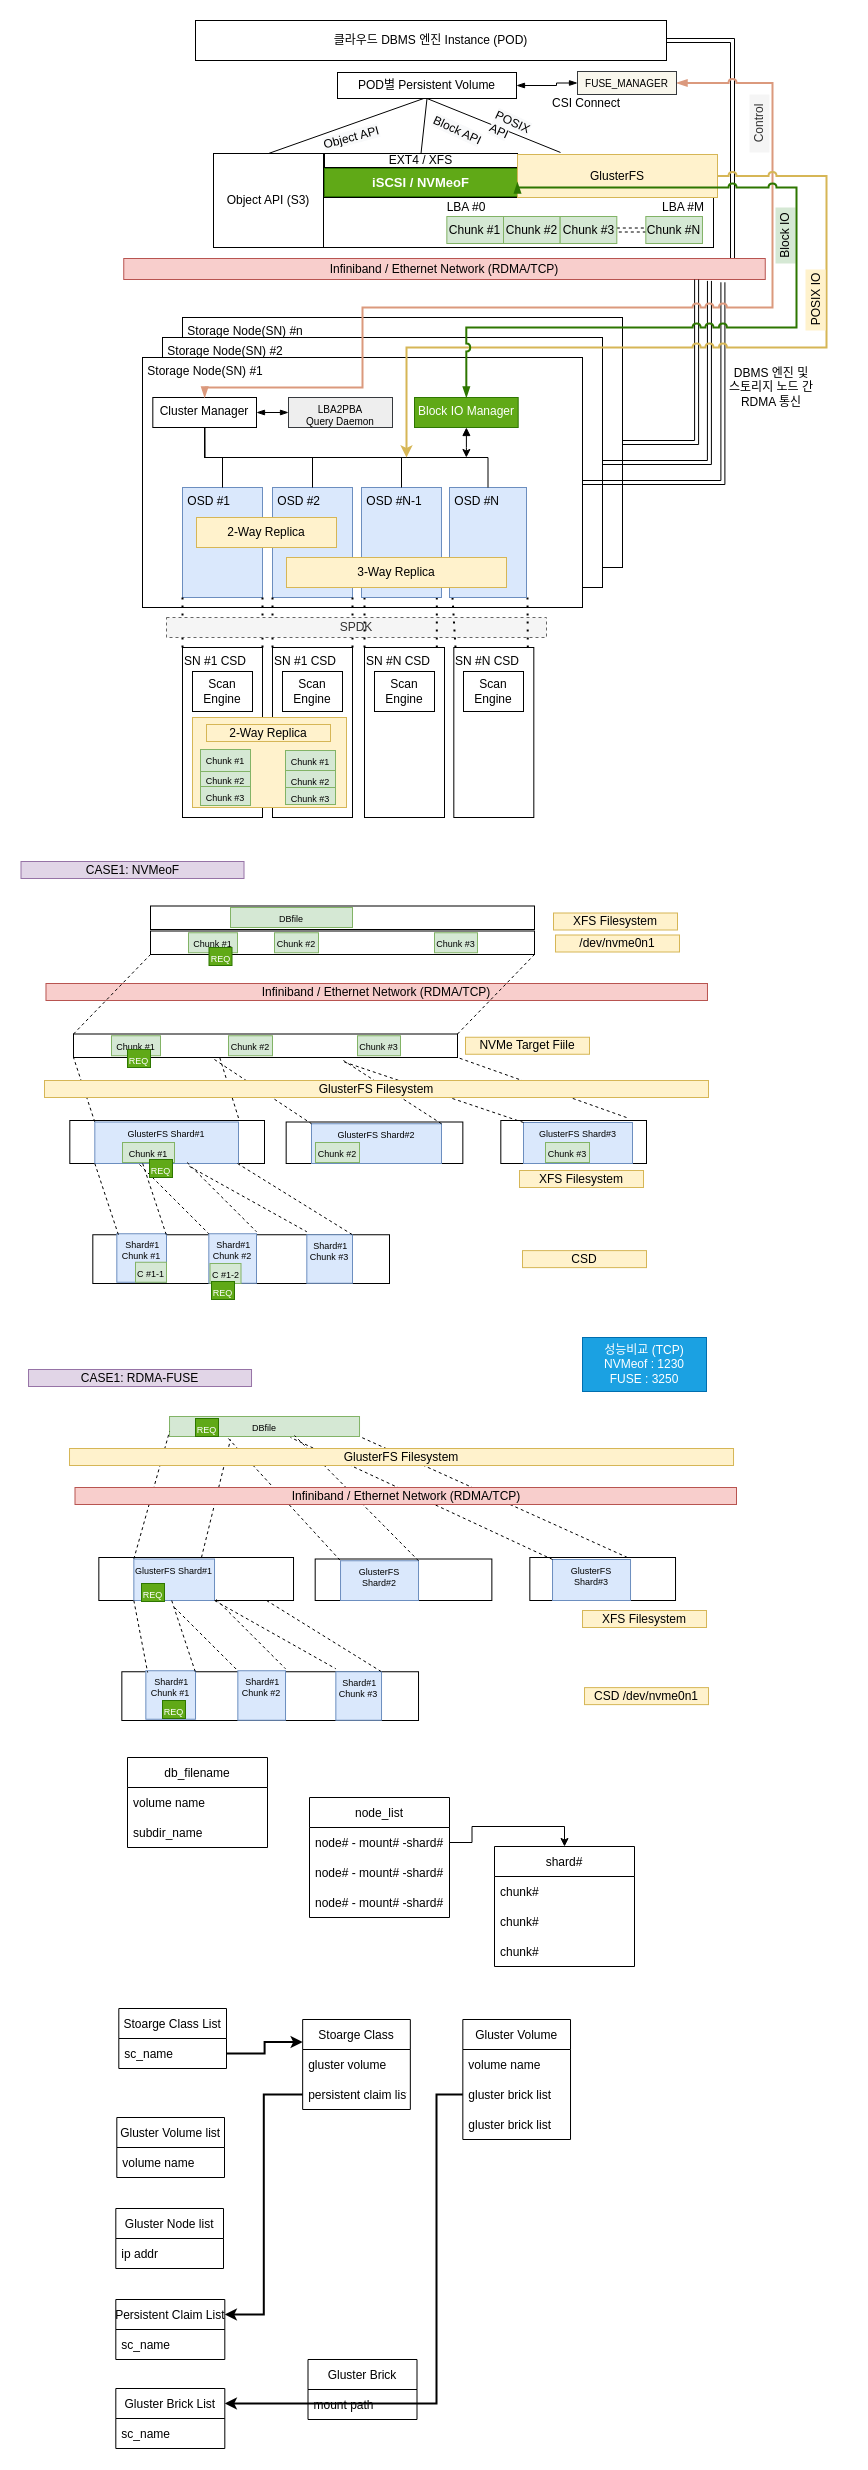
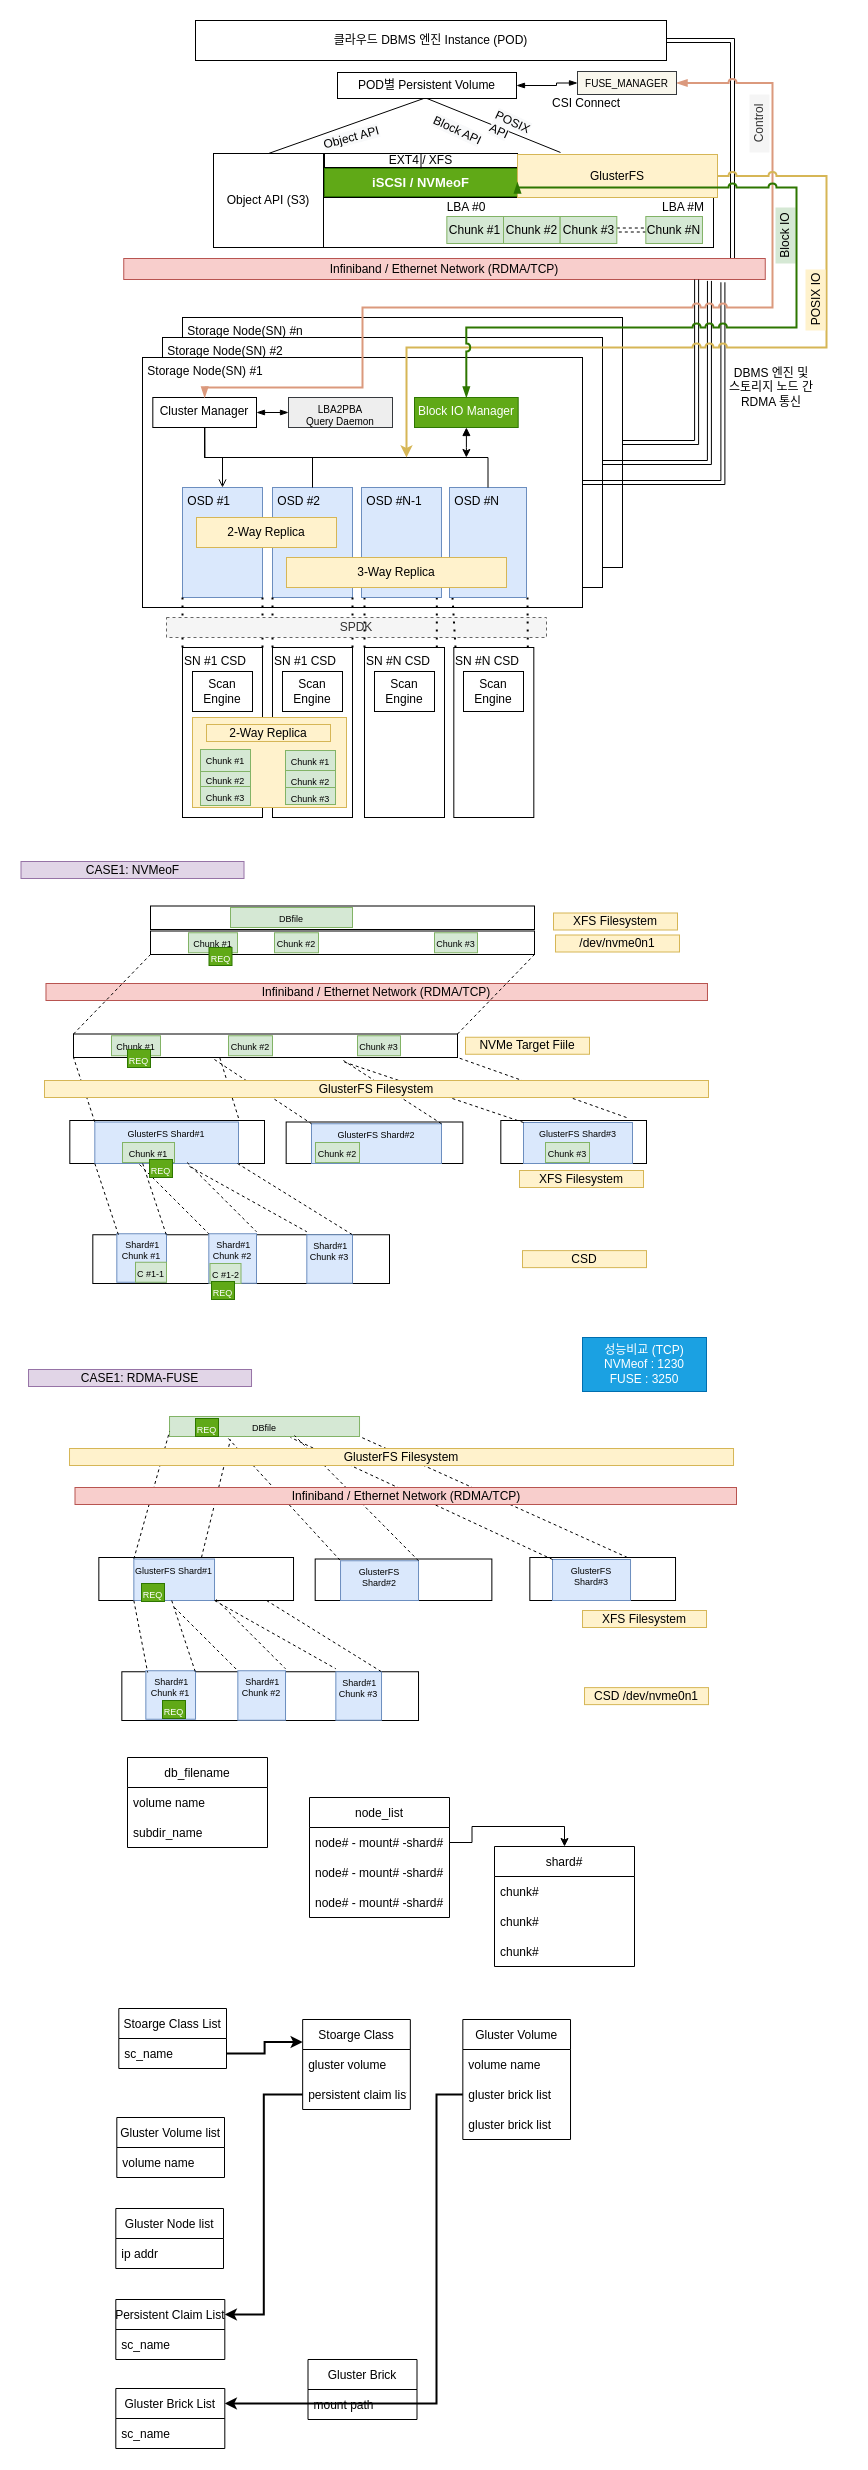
(424, 127) -> (421, 161)
(402, 474) -> none
(223, 483) -> (223, 482)
